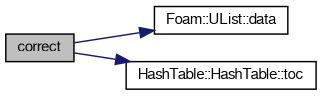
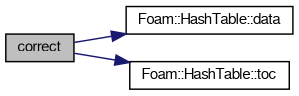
(221, 20) -> (210, 20)
(221, 75) -> (210, 75)
